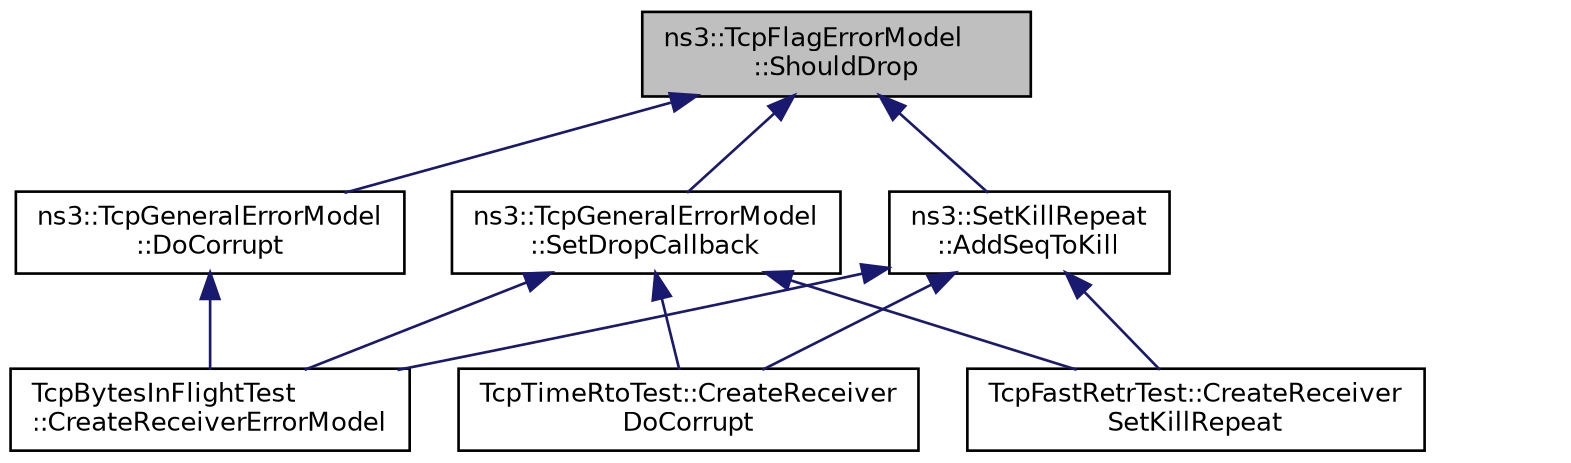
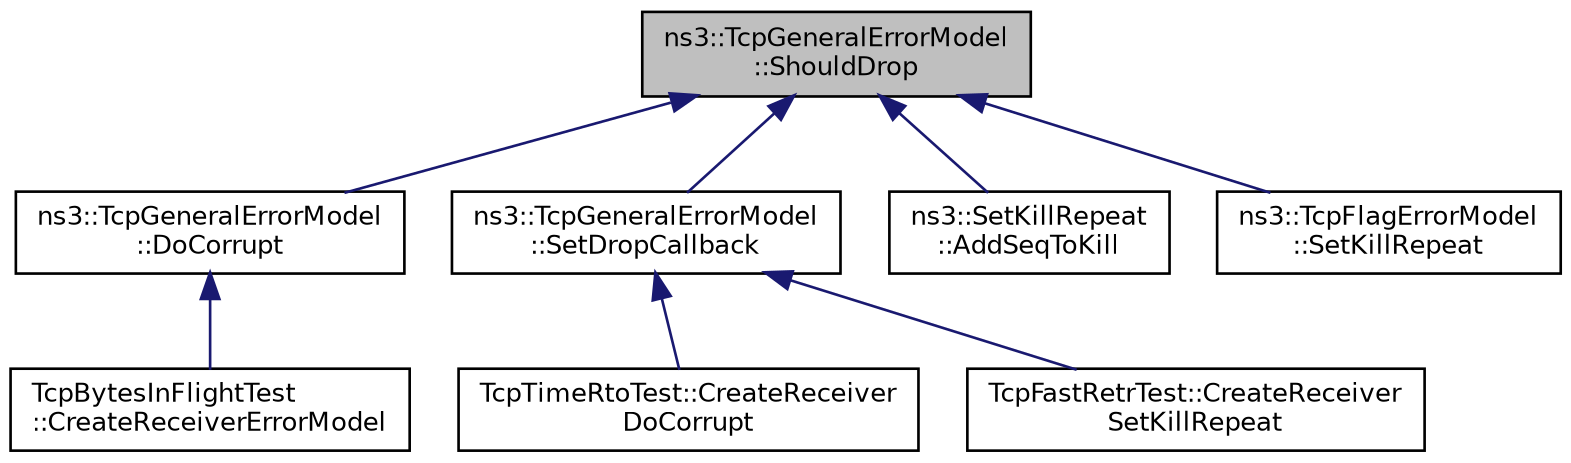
(837, 54) -> (837, 54)
none -> (1389, 233)
(630, 323) -> none
(416, 326) -> none
(847, 327) -> none
(1122, 331) -> none
